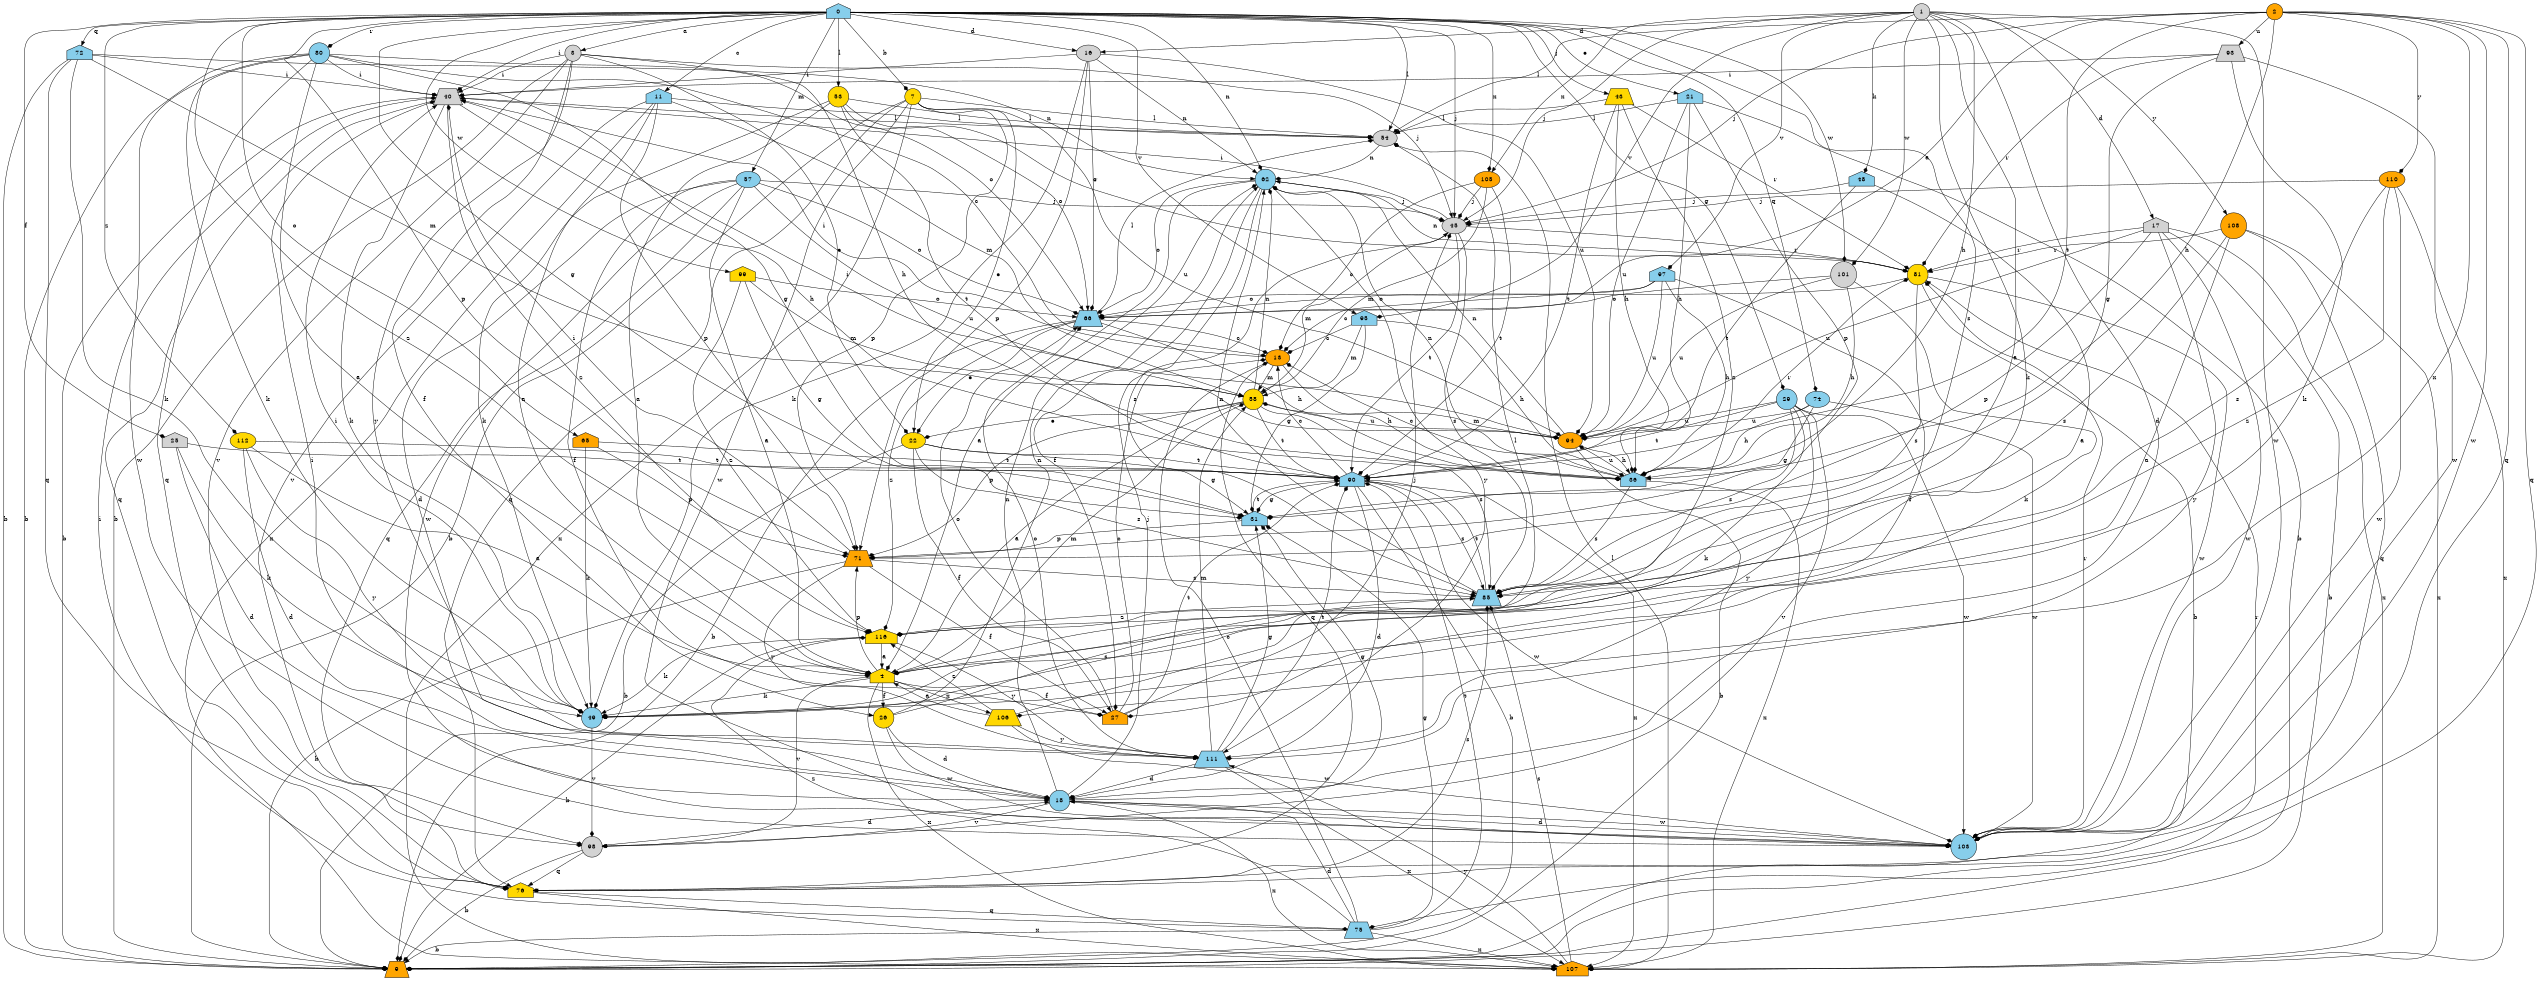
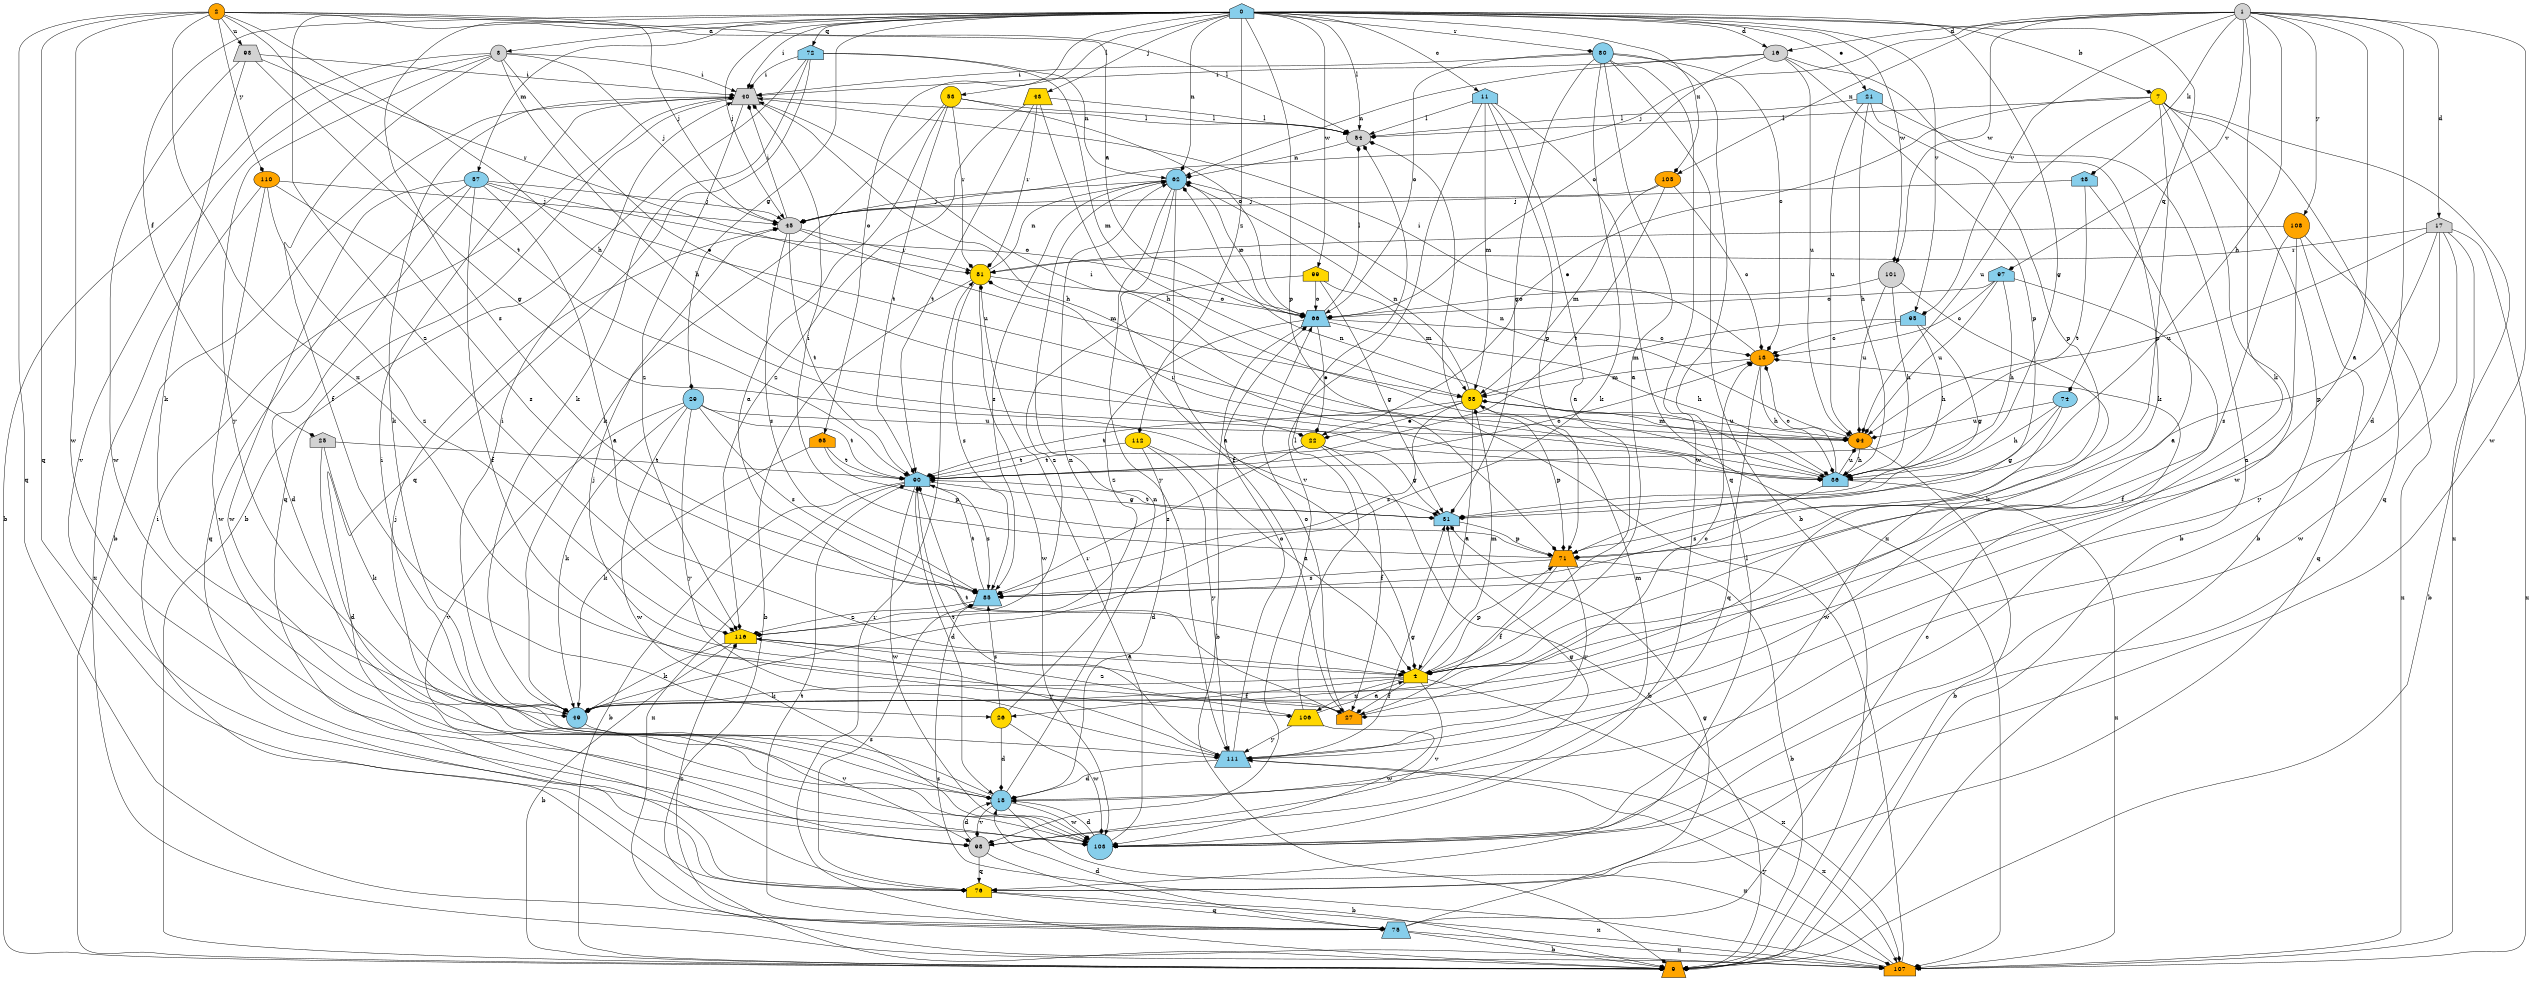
(1241, 437) -> none
(1179, 846) -> (1509, 770)
